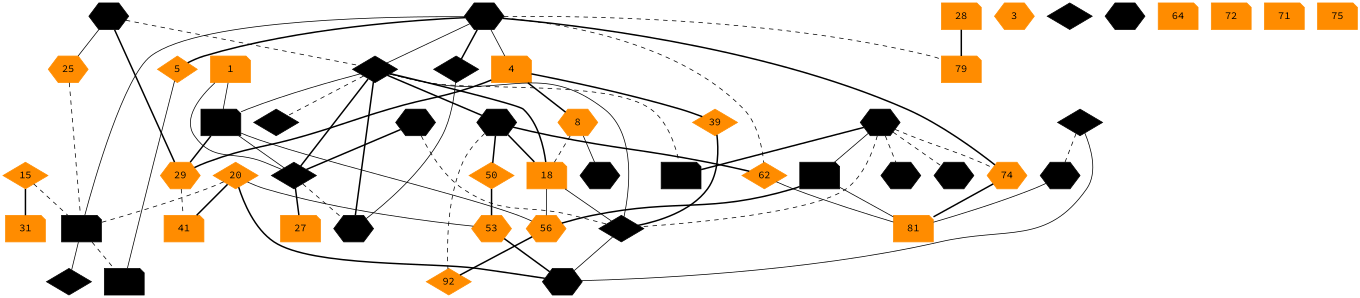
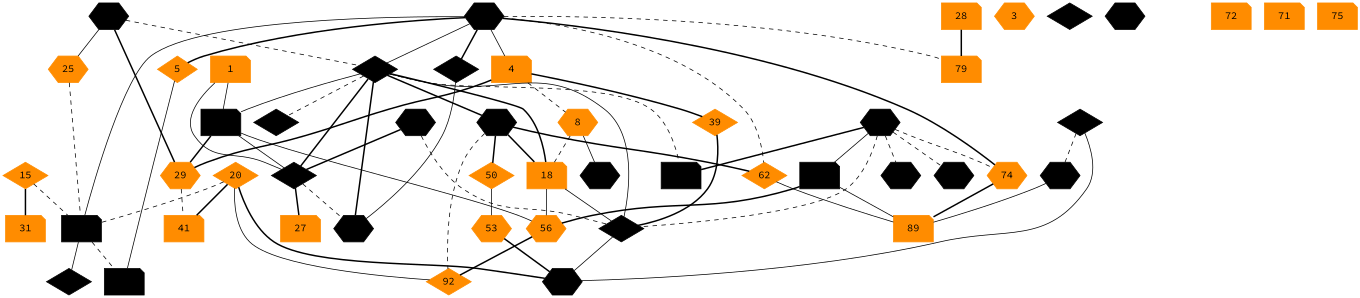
(1178, 16) -> none
(547, 97) -> (547, 97)
(492, 198) -> (492, 198)
(365, 211) -> (309, 265)
(913, 229) -> (913, 229)
